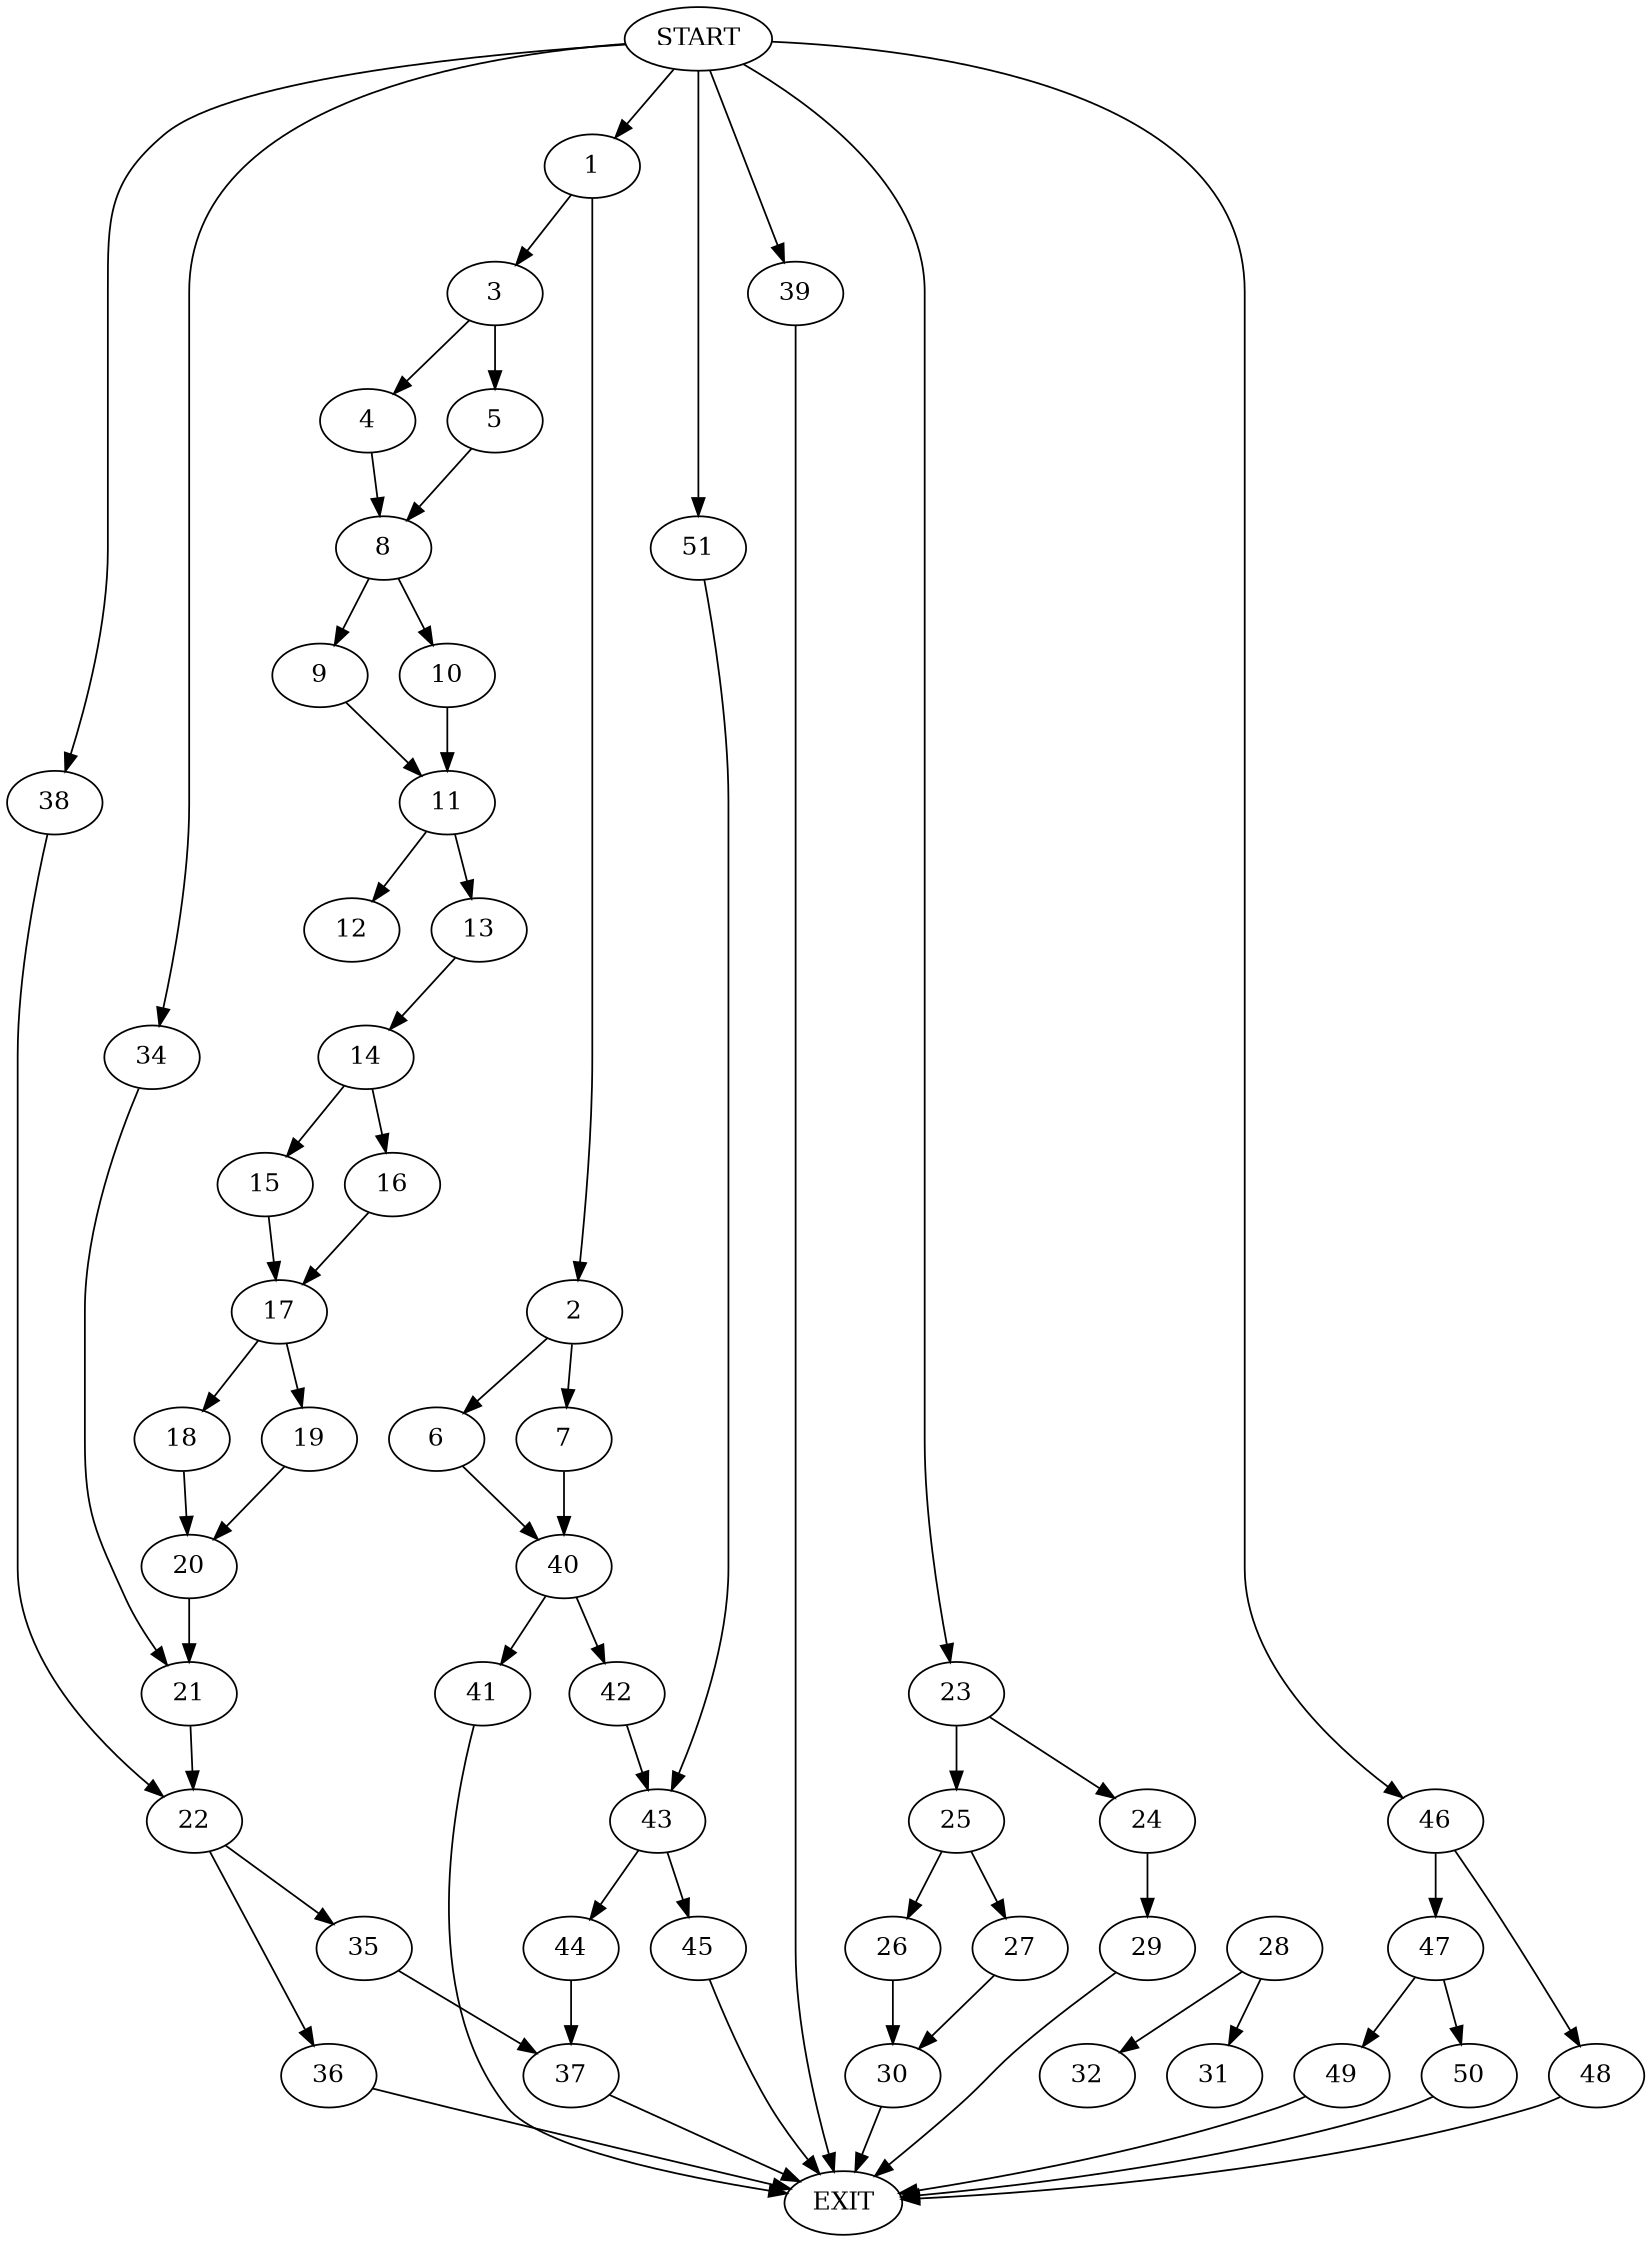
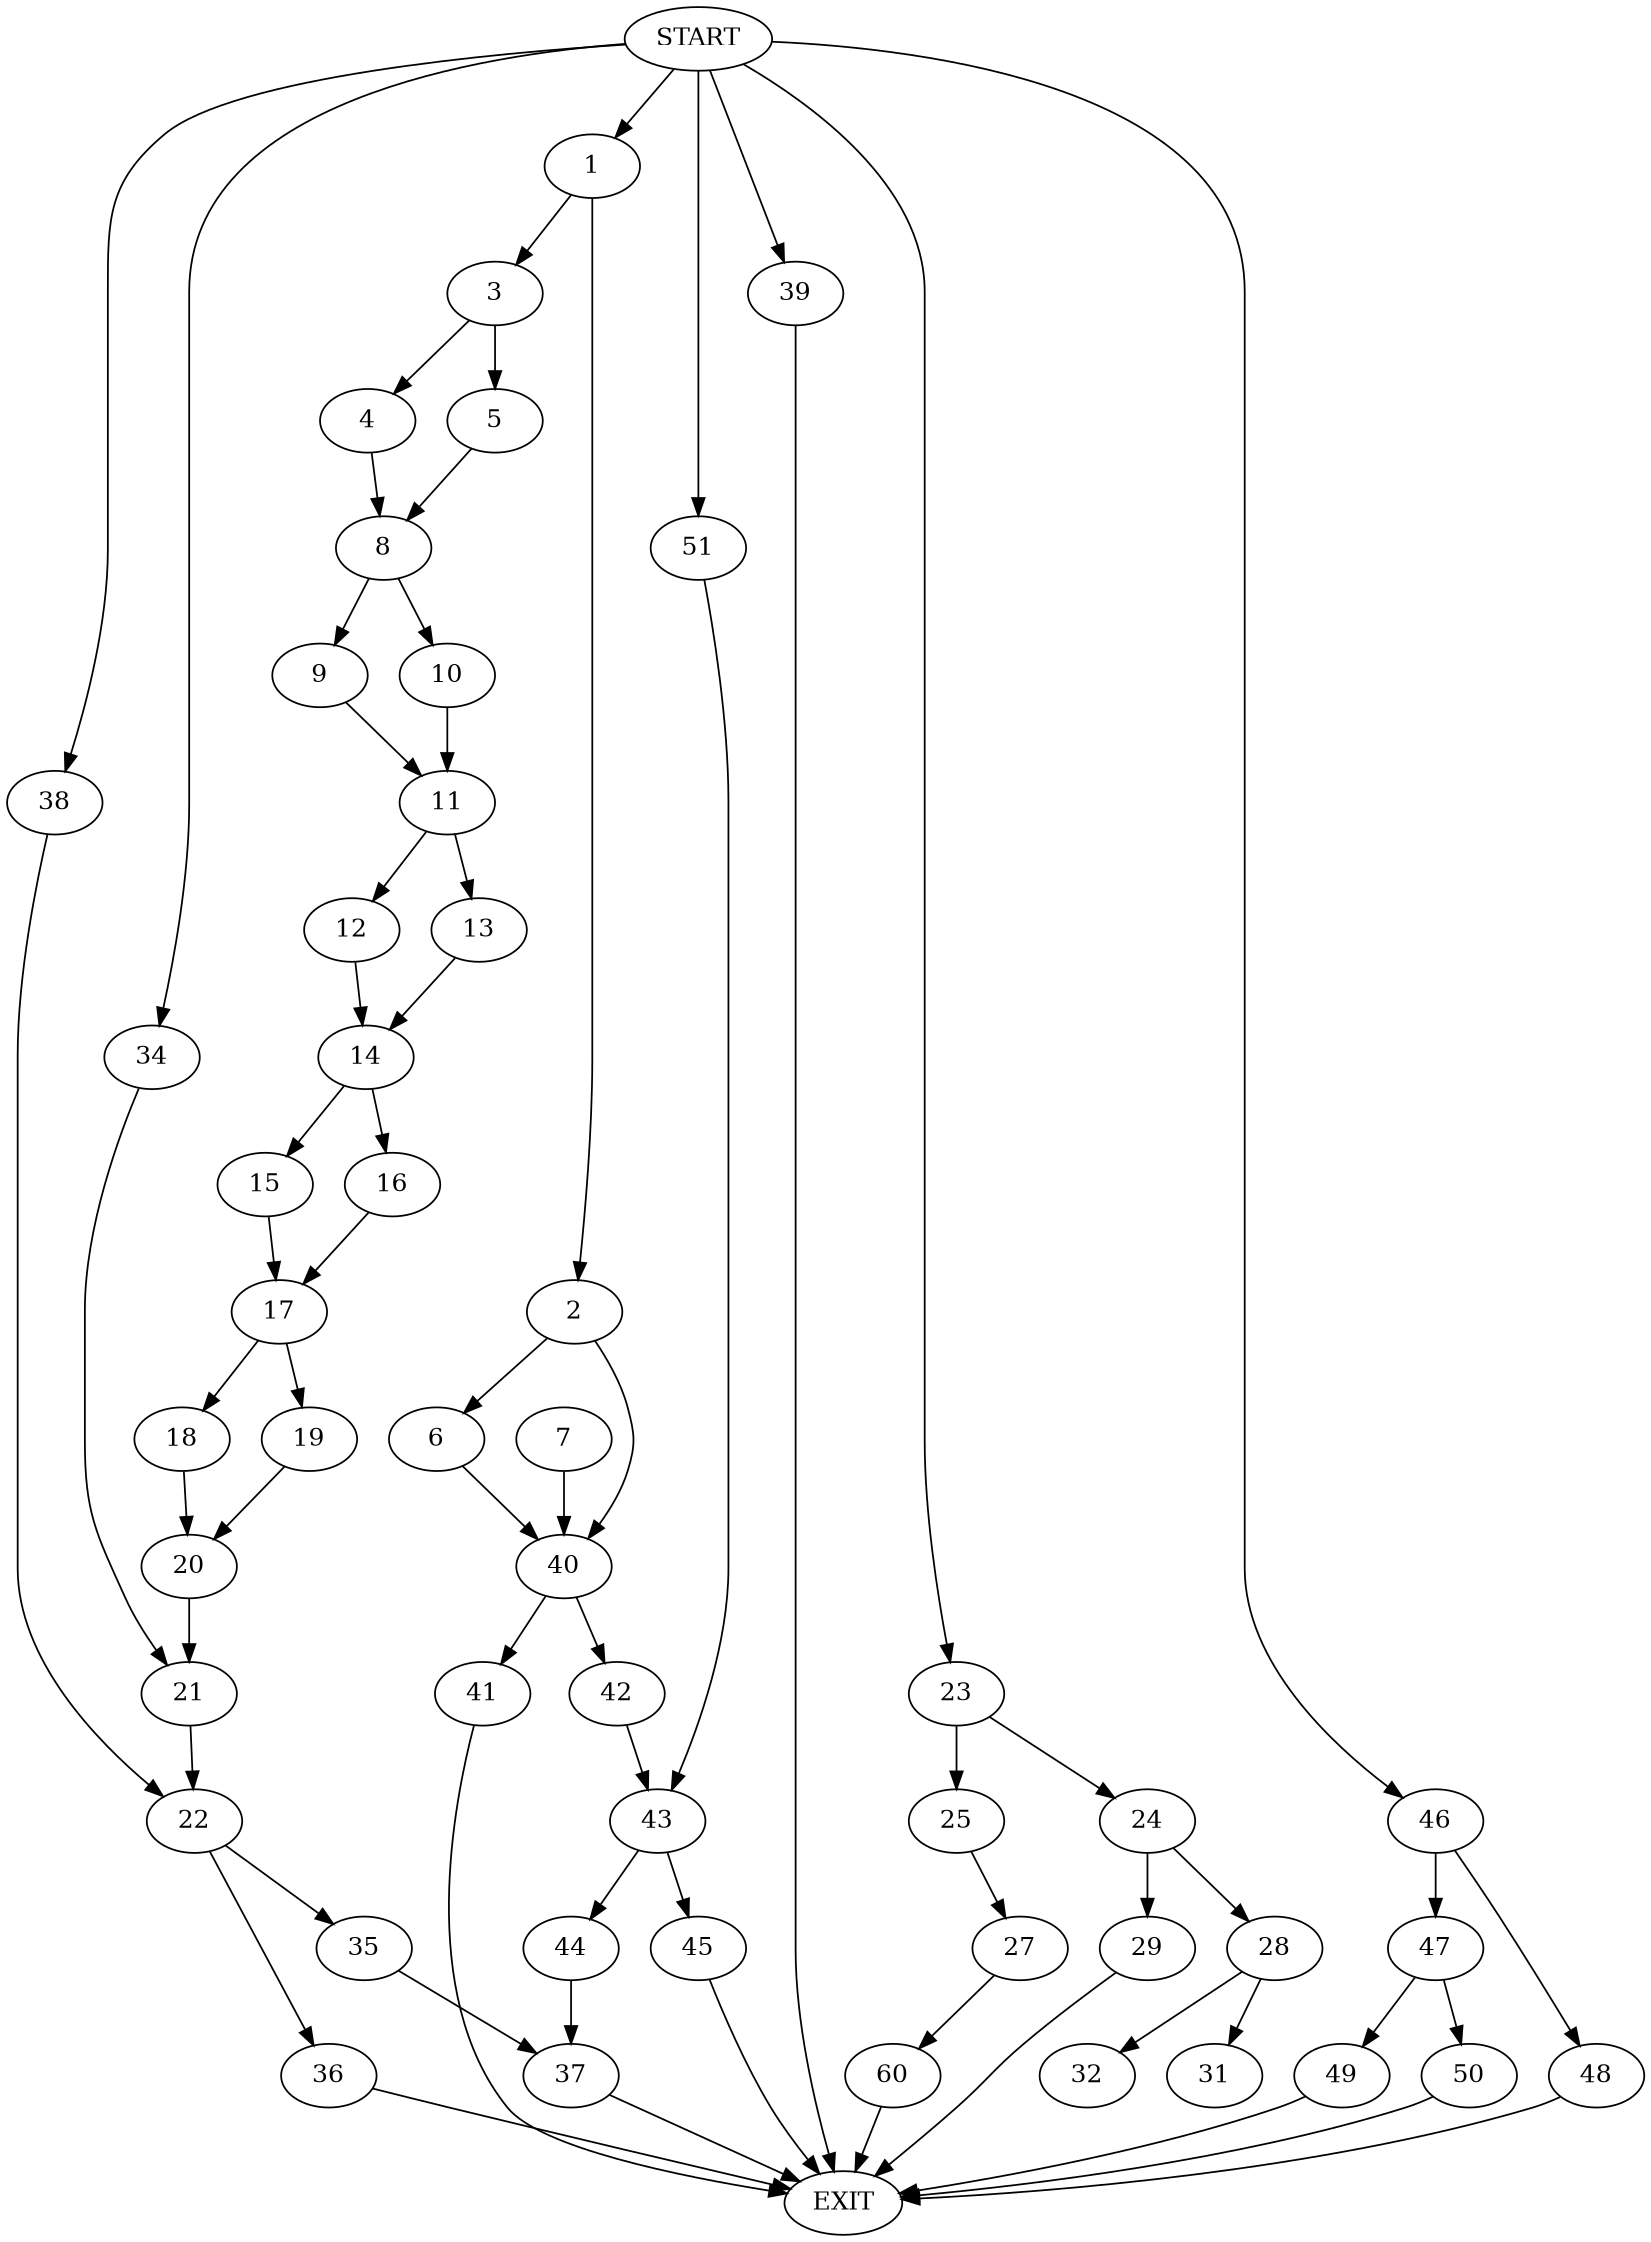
none -> (358, 985)
(570, 1367) -> (633, 1432)
none -> (1205, 1878)
(893, 1948) -> none
(893, 2076) -> (893, 2076)
